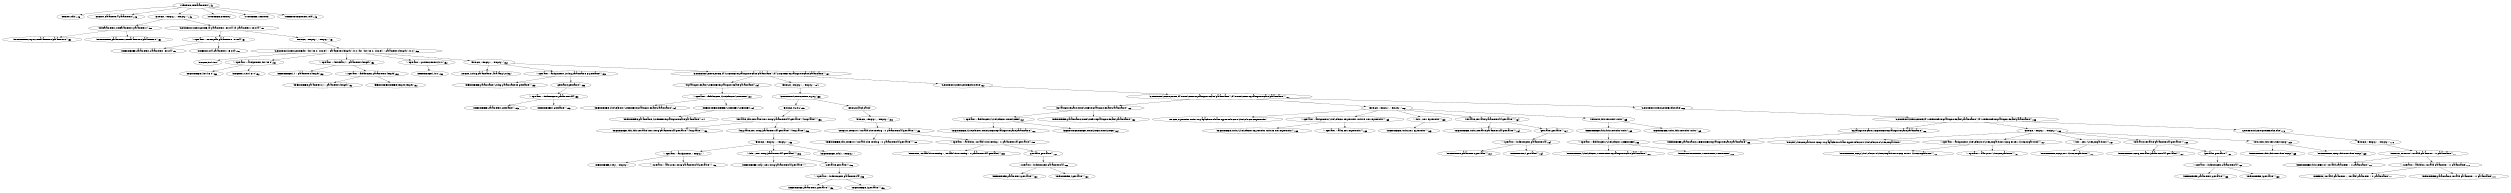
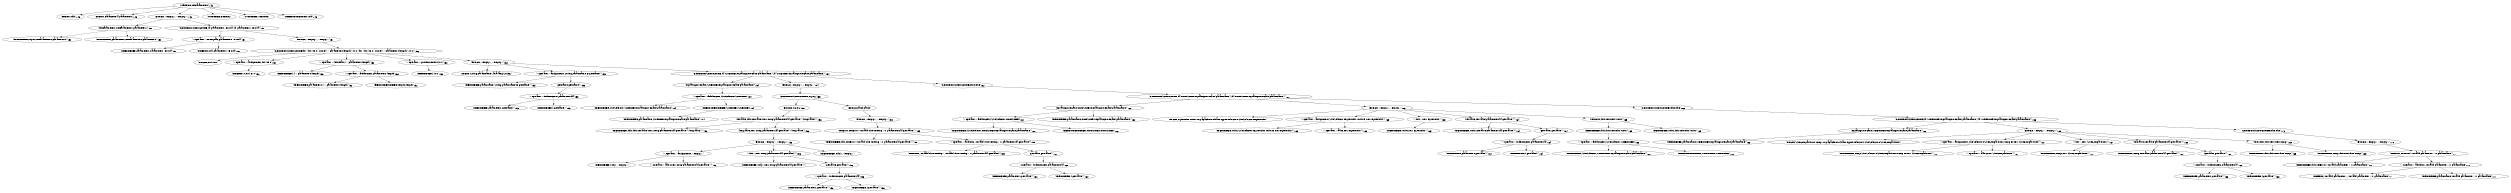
(202, 74) -> none
(1117, 131) -> (1117, 131)
